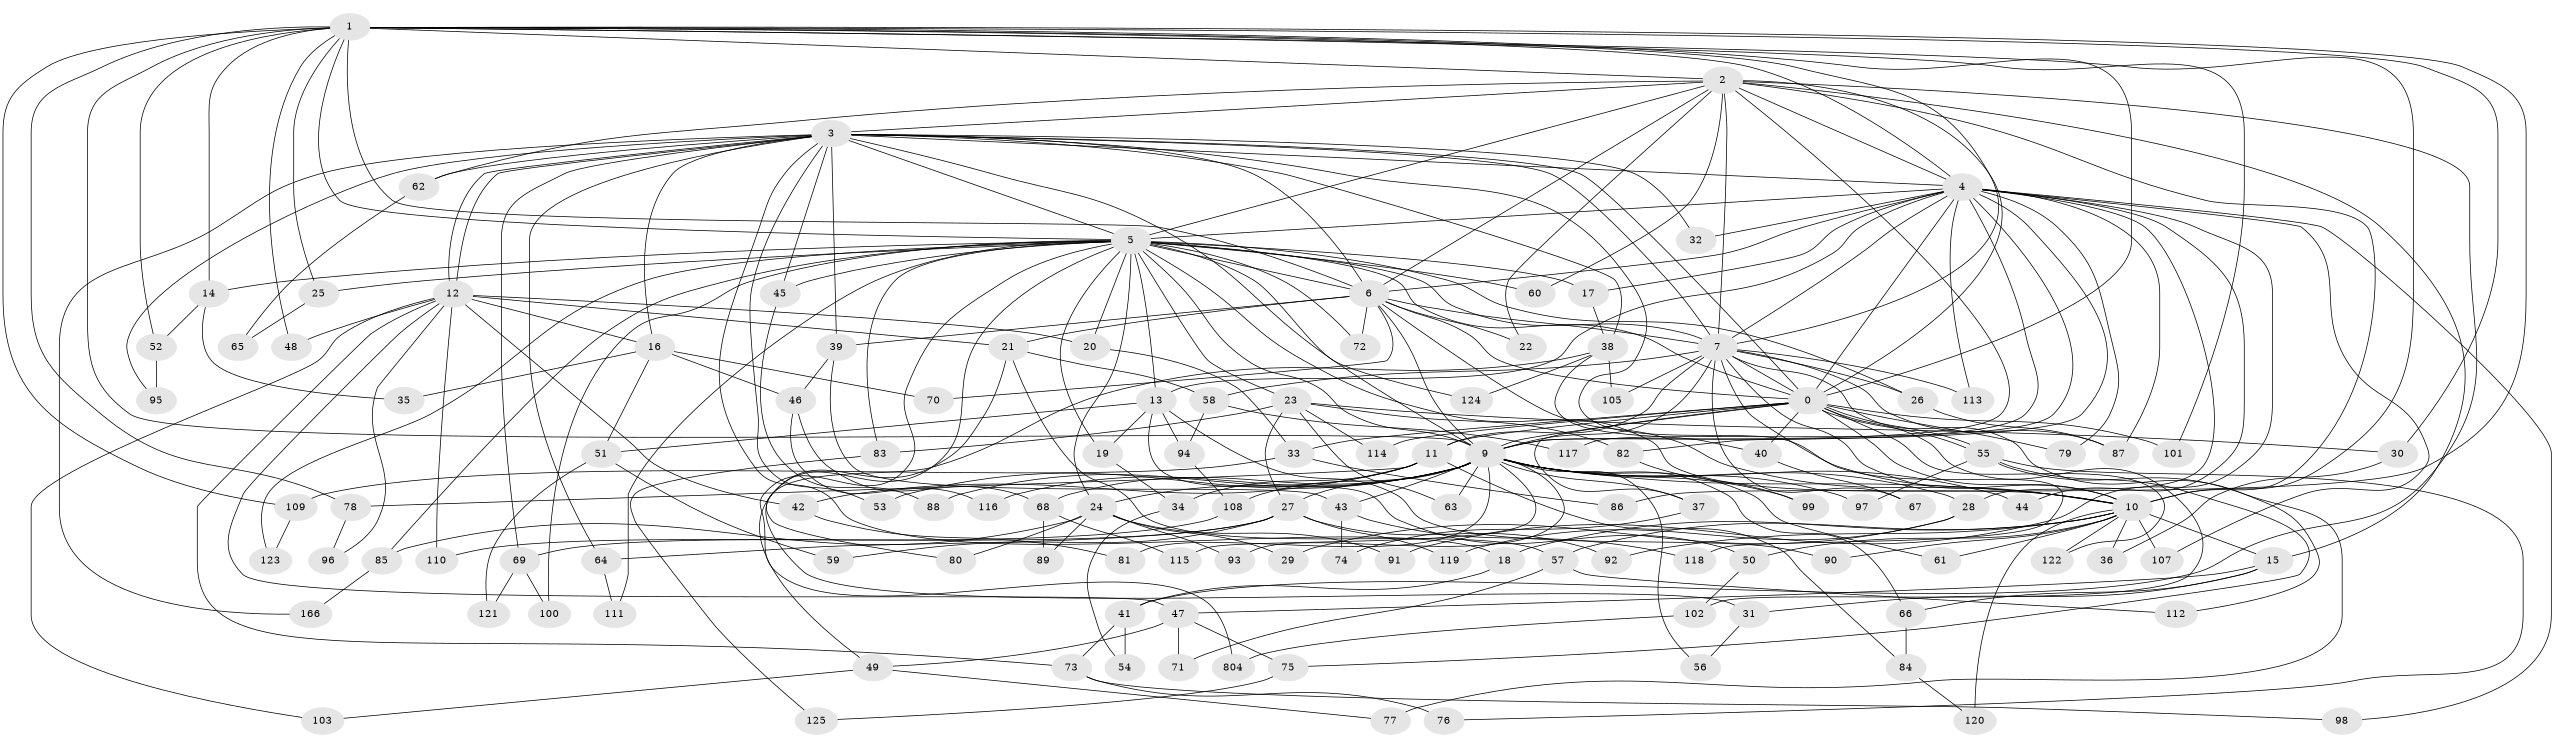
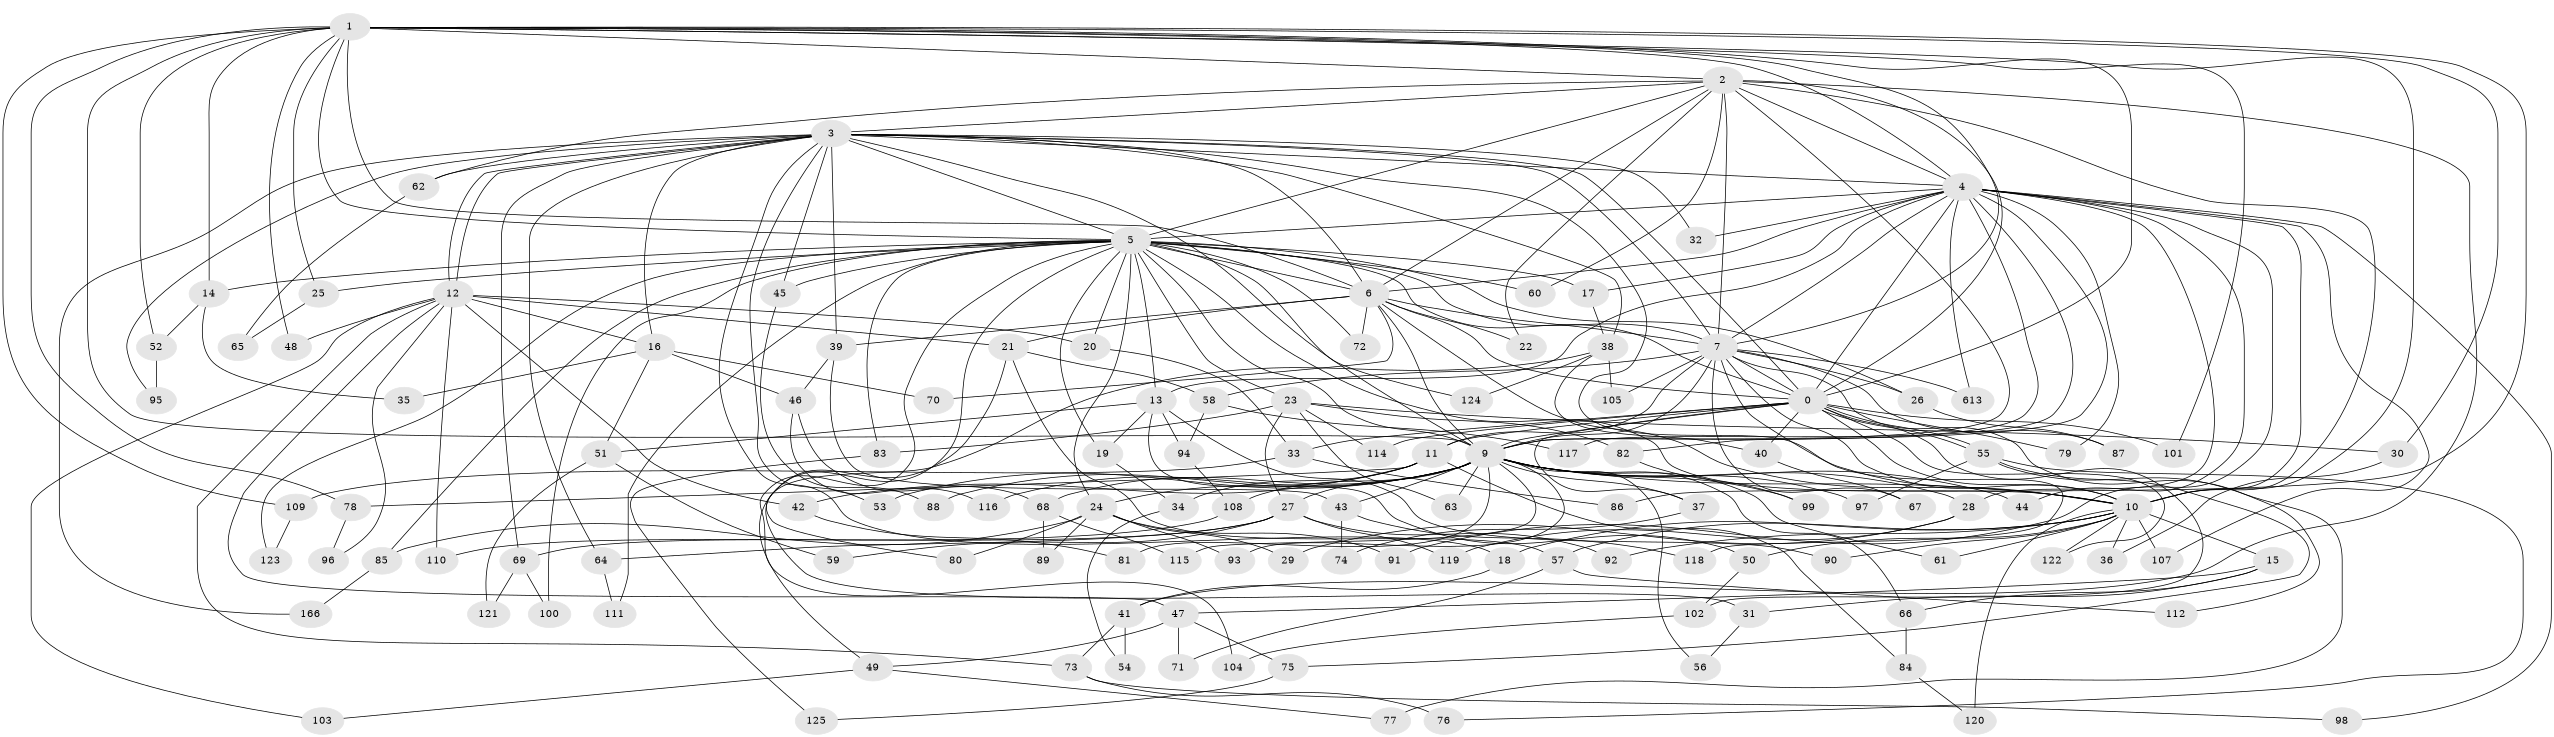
(2286, 180) -> none
(2151, 261) -> (2301, 265)
(1973, 401) -> (1973, 401)
(1233, 668) -> (1233, 668)
